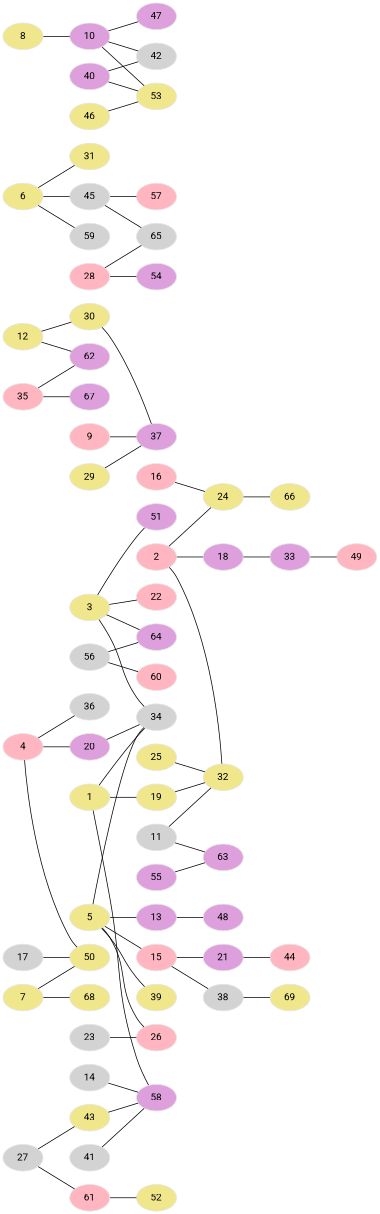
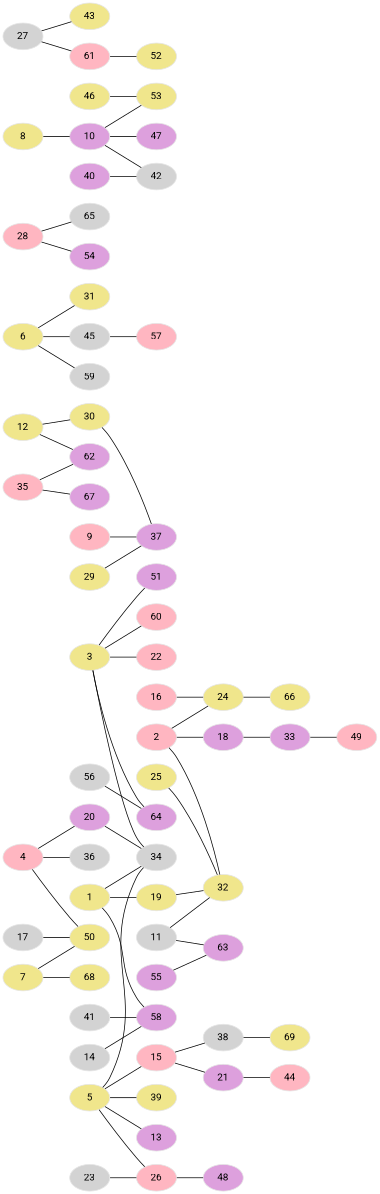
(123, 86) -> none
(123, 217) -> none
(128, 669) -> (123, 637)
(190, 917) -> (190, 1178)
(123, 1108) -> none
